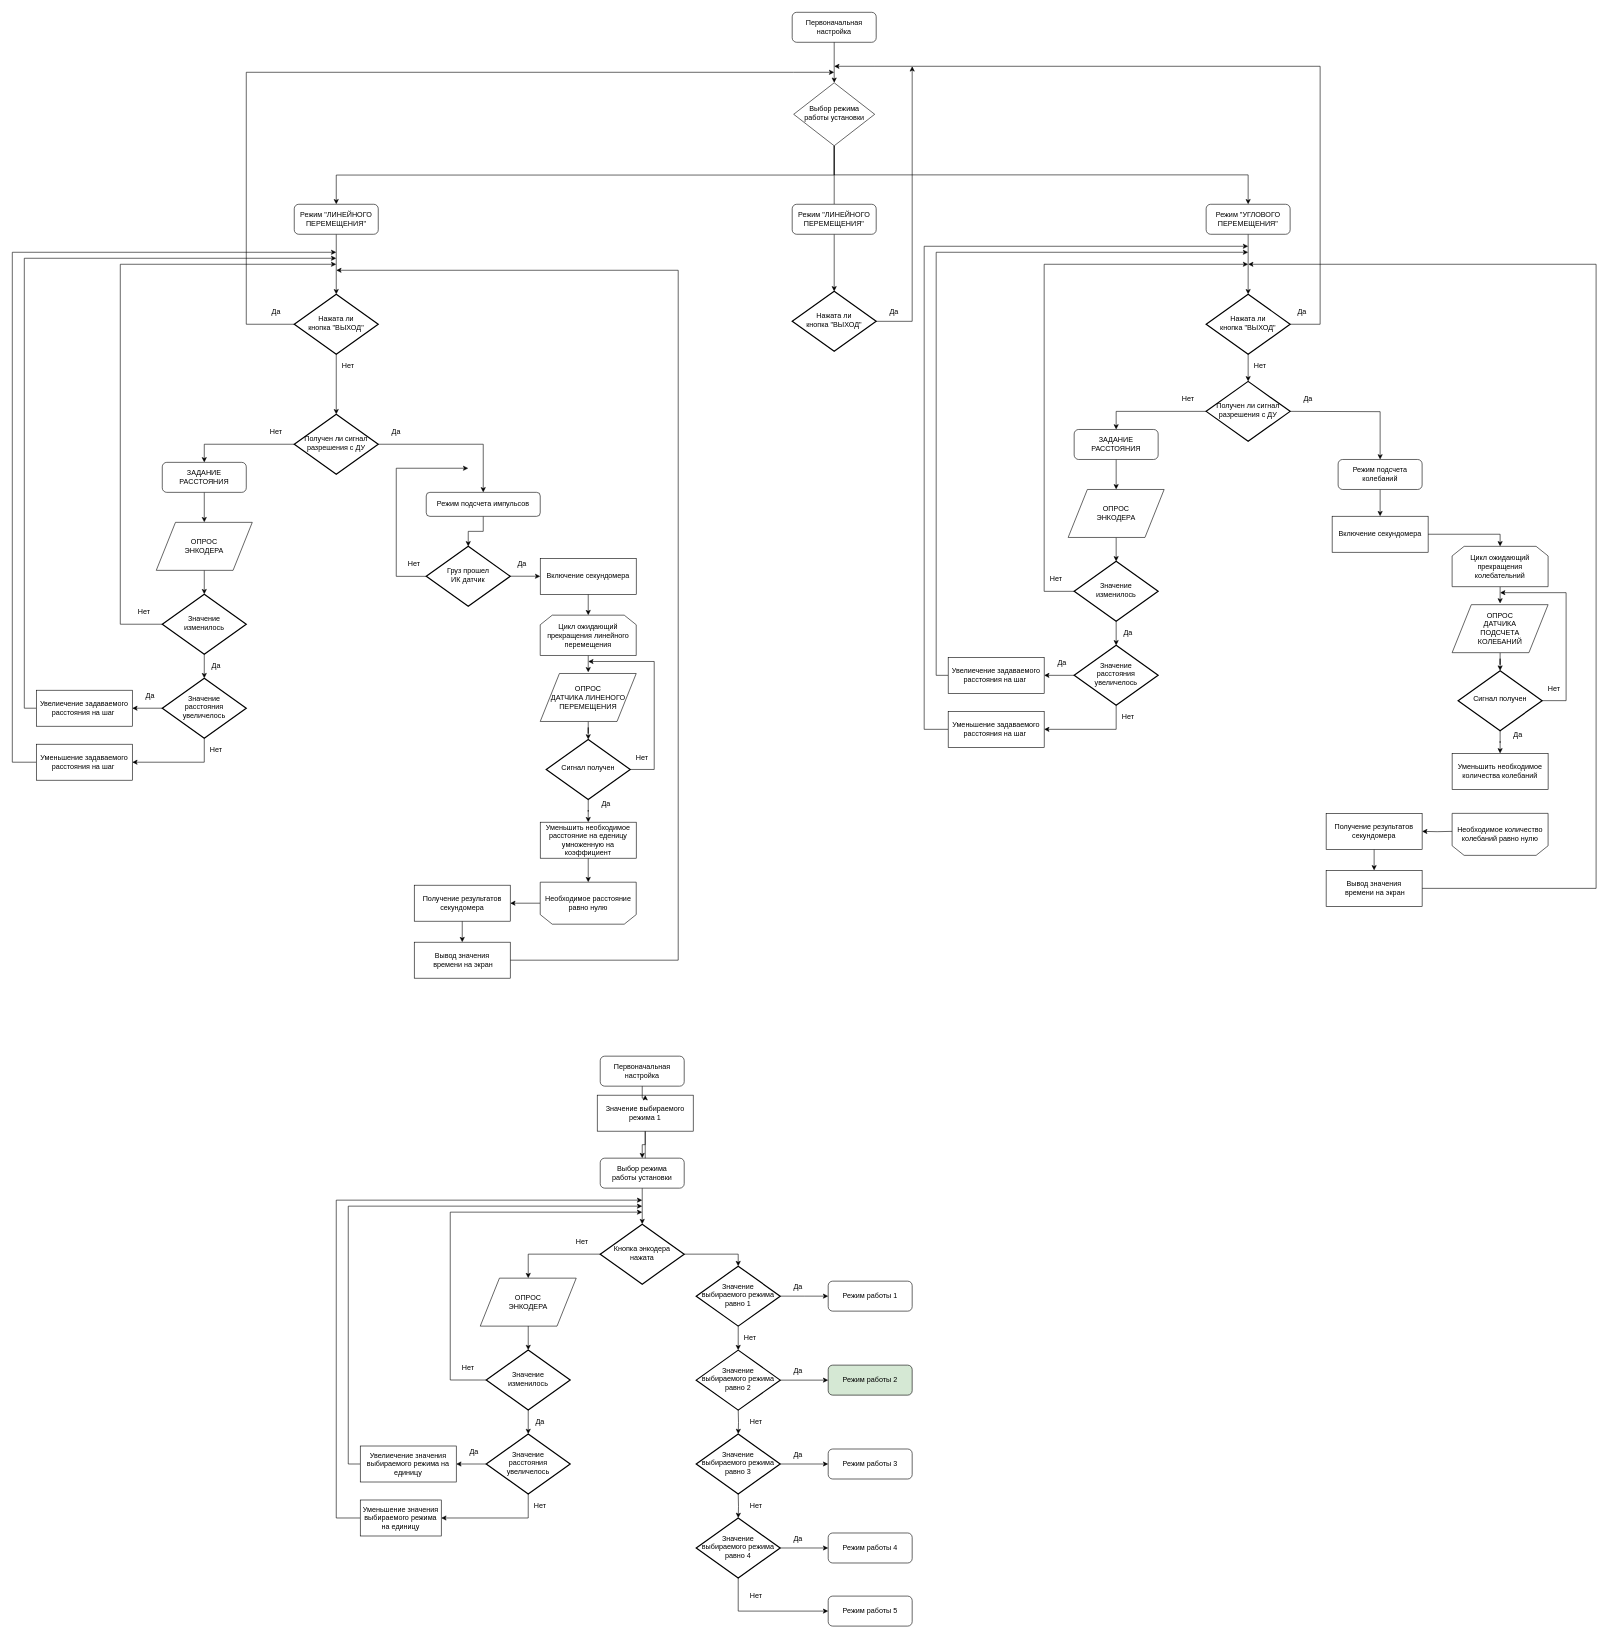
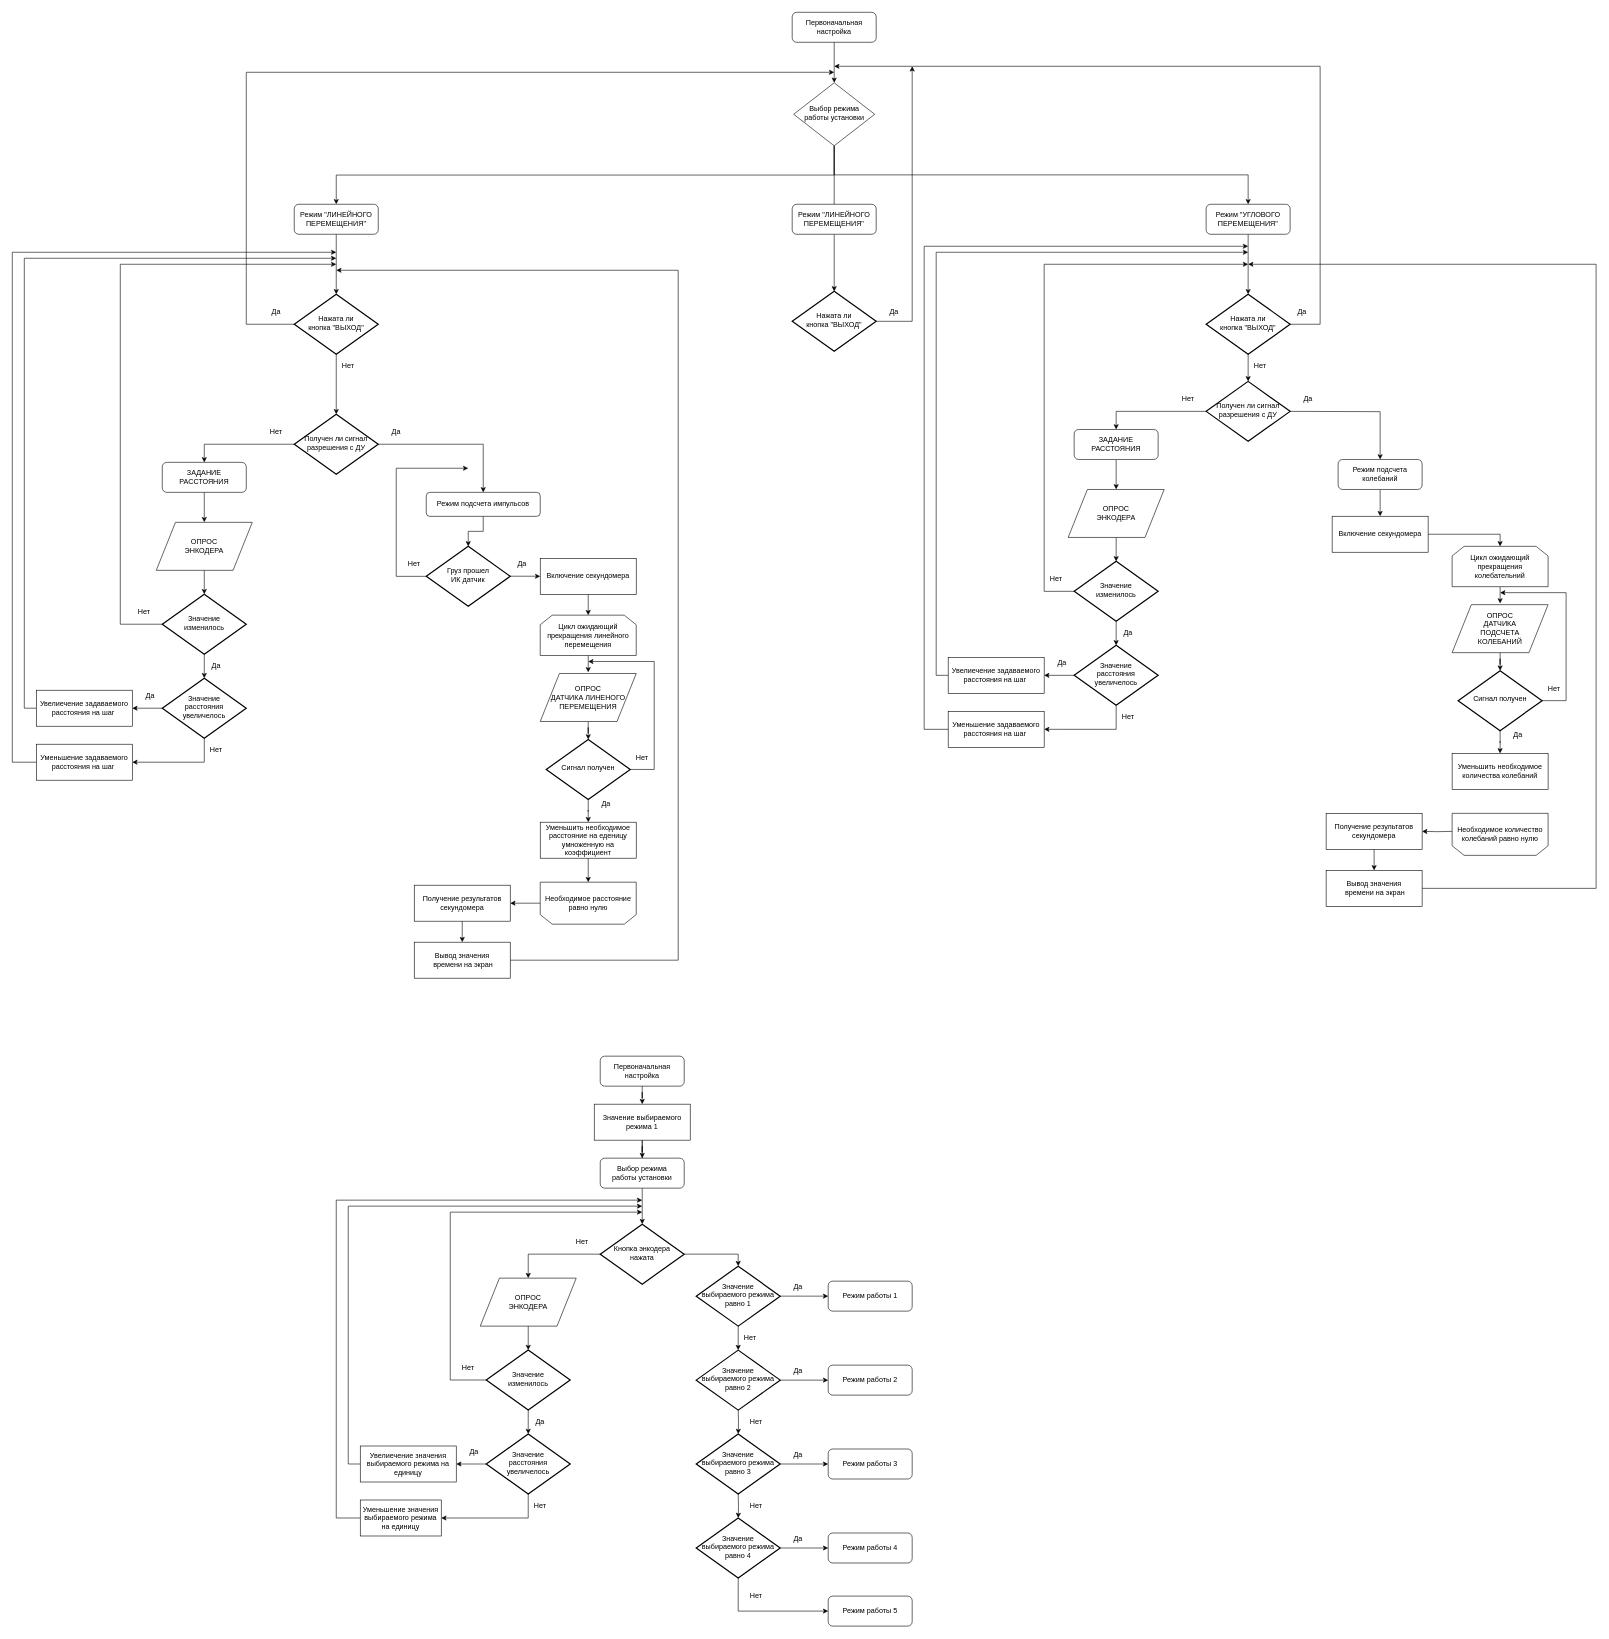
(645, 1113) -> (642, 1122)
(870, 1380) -> (870, 1380)
